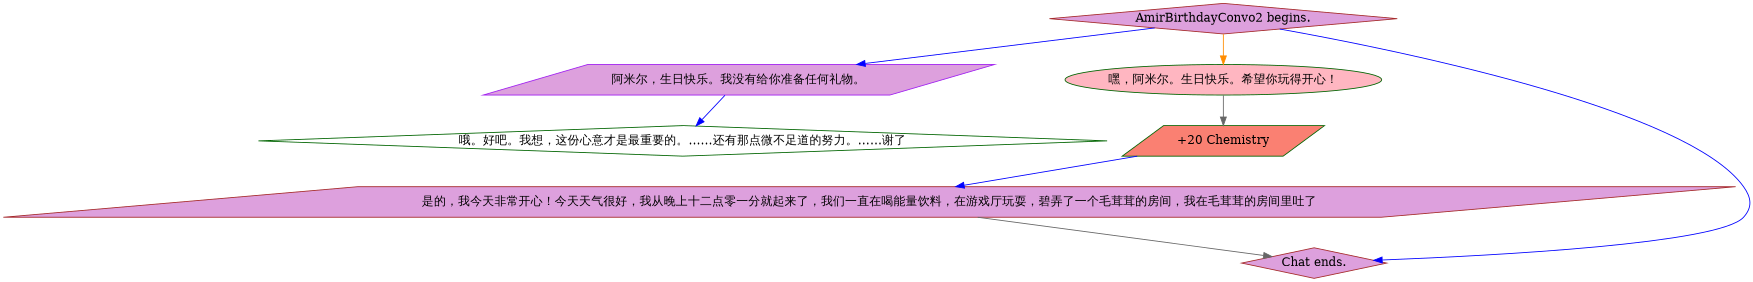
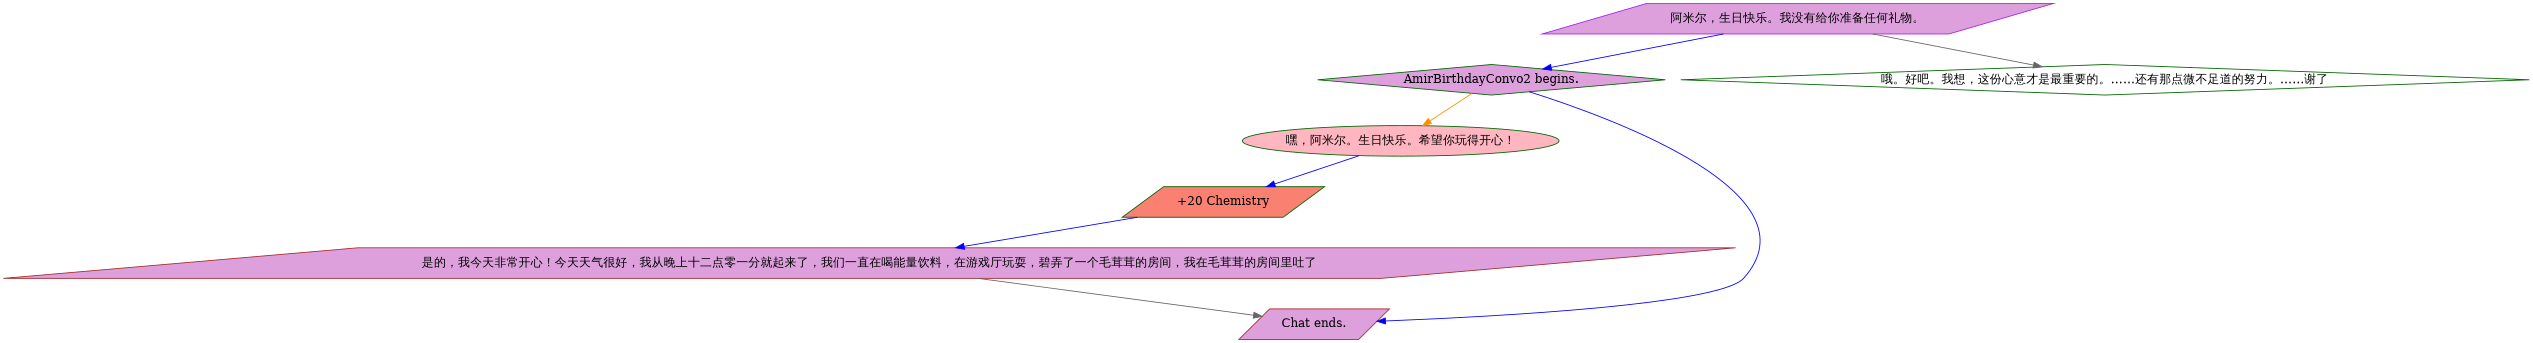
(1223, 19) -> (1492, 80)
(1010, 46) -> (1637, 51)
(1223, 106) -> (1317, 170)
(714, 107) -> (1953, 50)
(1314, 263) -> (1314, 324)
